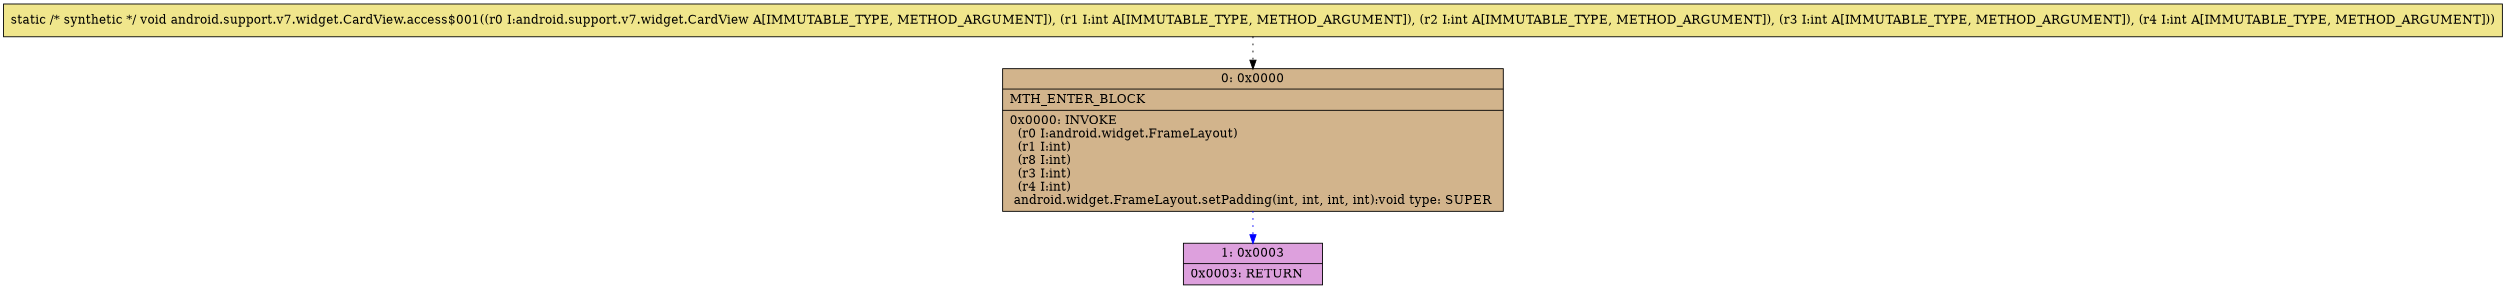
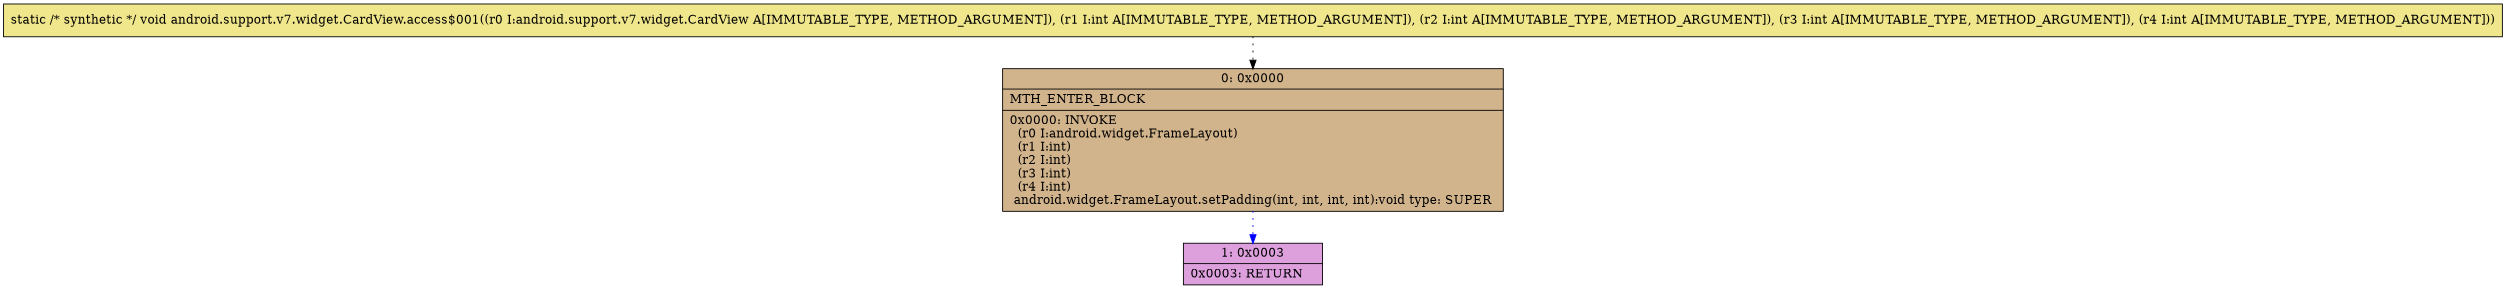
(1041, 160) -> (1041, 160)
